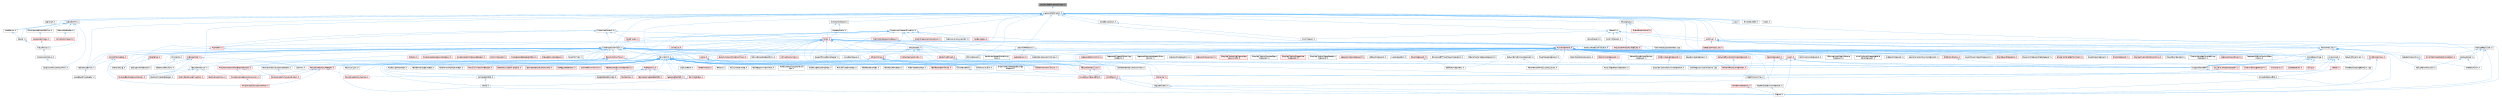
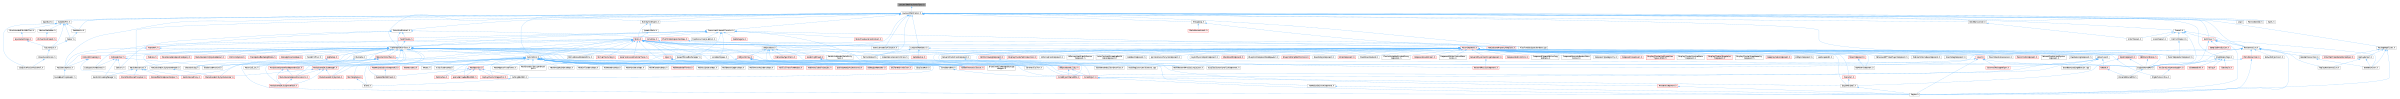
(1612, 62) -> (2179, 49)
(675, 77) -> (494, 77)
